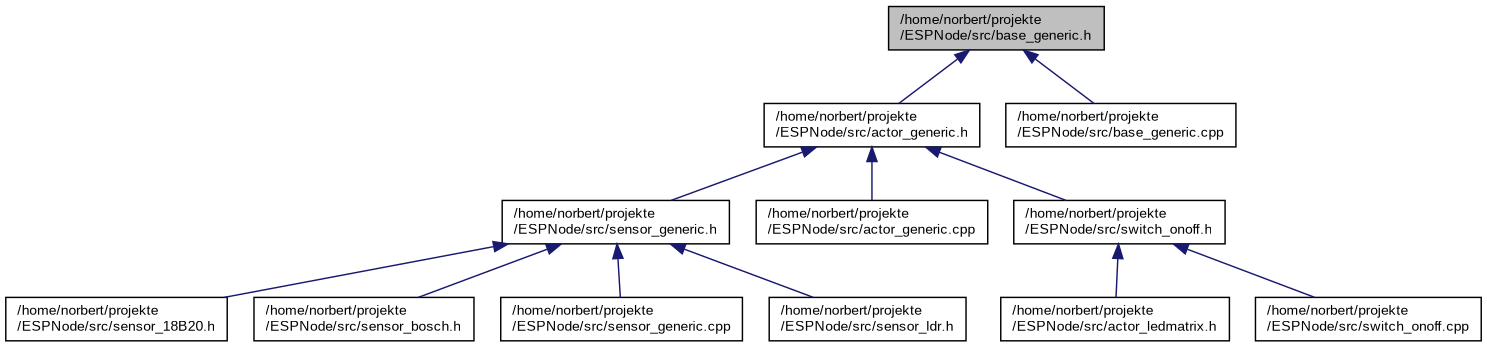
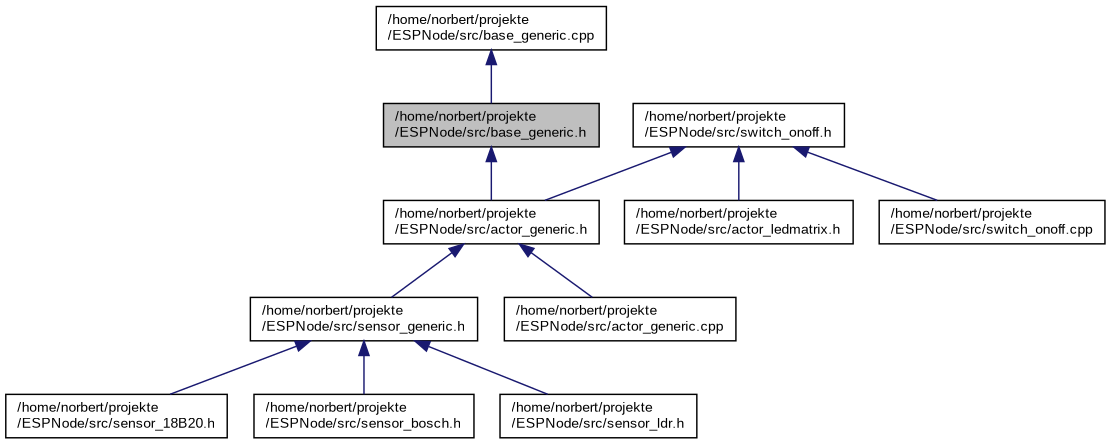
(1065, 81) -> (491, 84)
(1003, 176) -> (608, 176)
(622, 319) -> none
